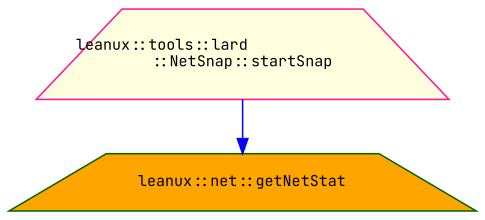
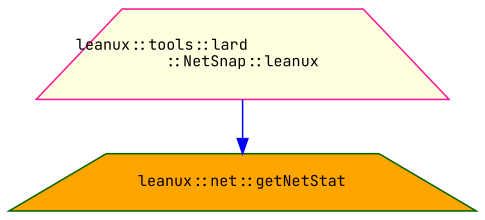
(243, 54) -> (243, 54)
